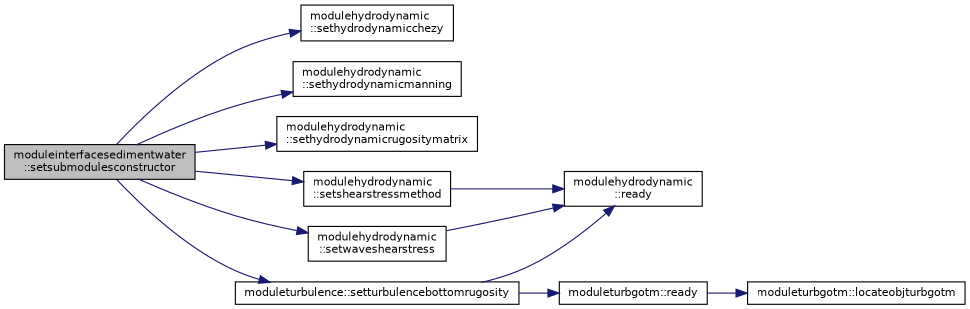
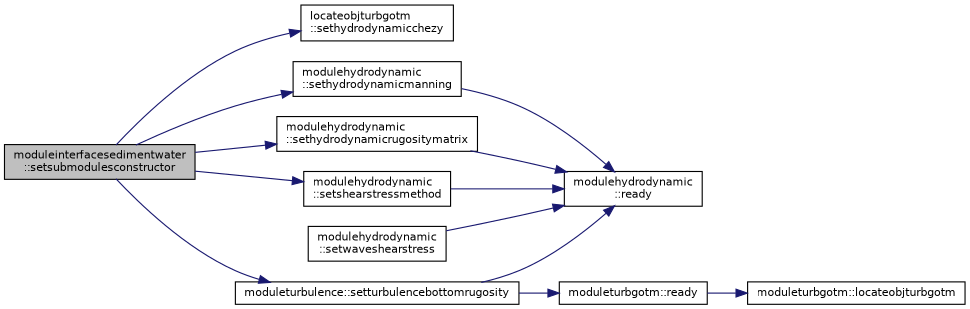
(377, 23) -> (377, 23)
none -> (539, 116)
none -> (513, 160)
(216, 209) -> none
